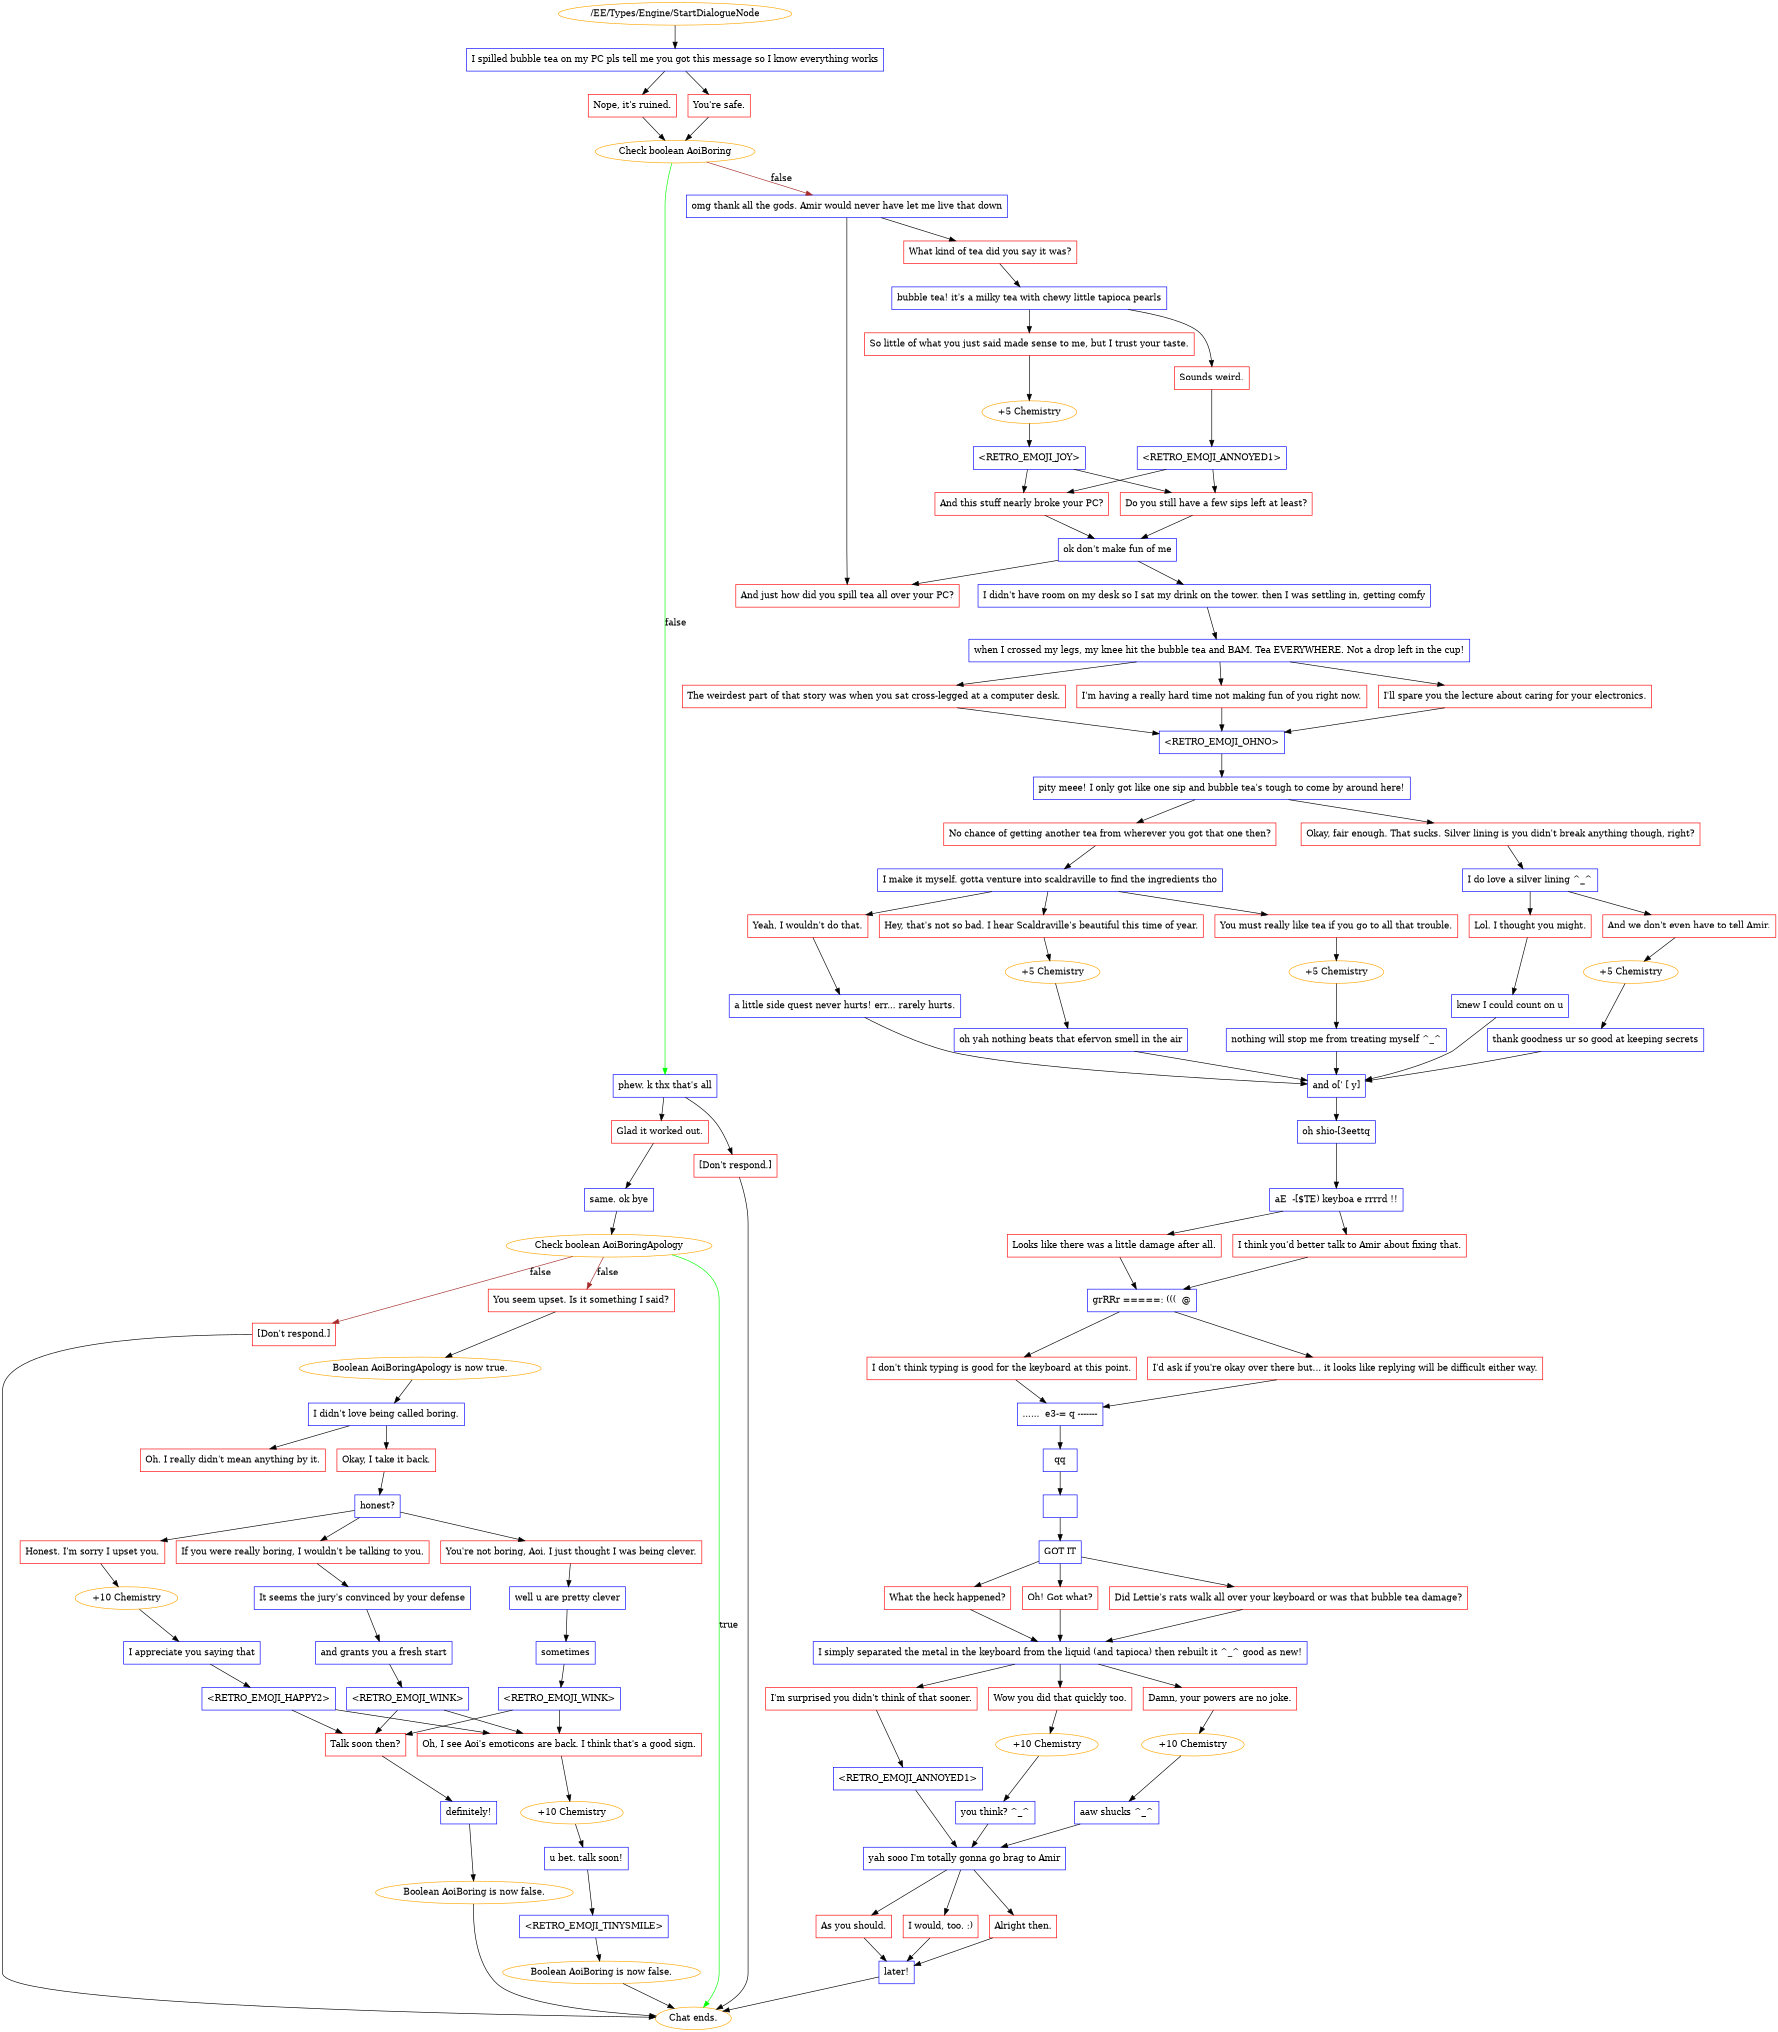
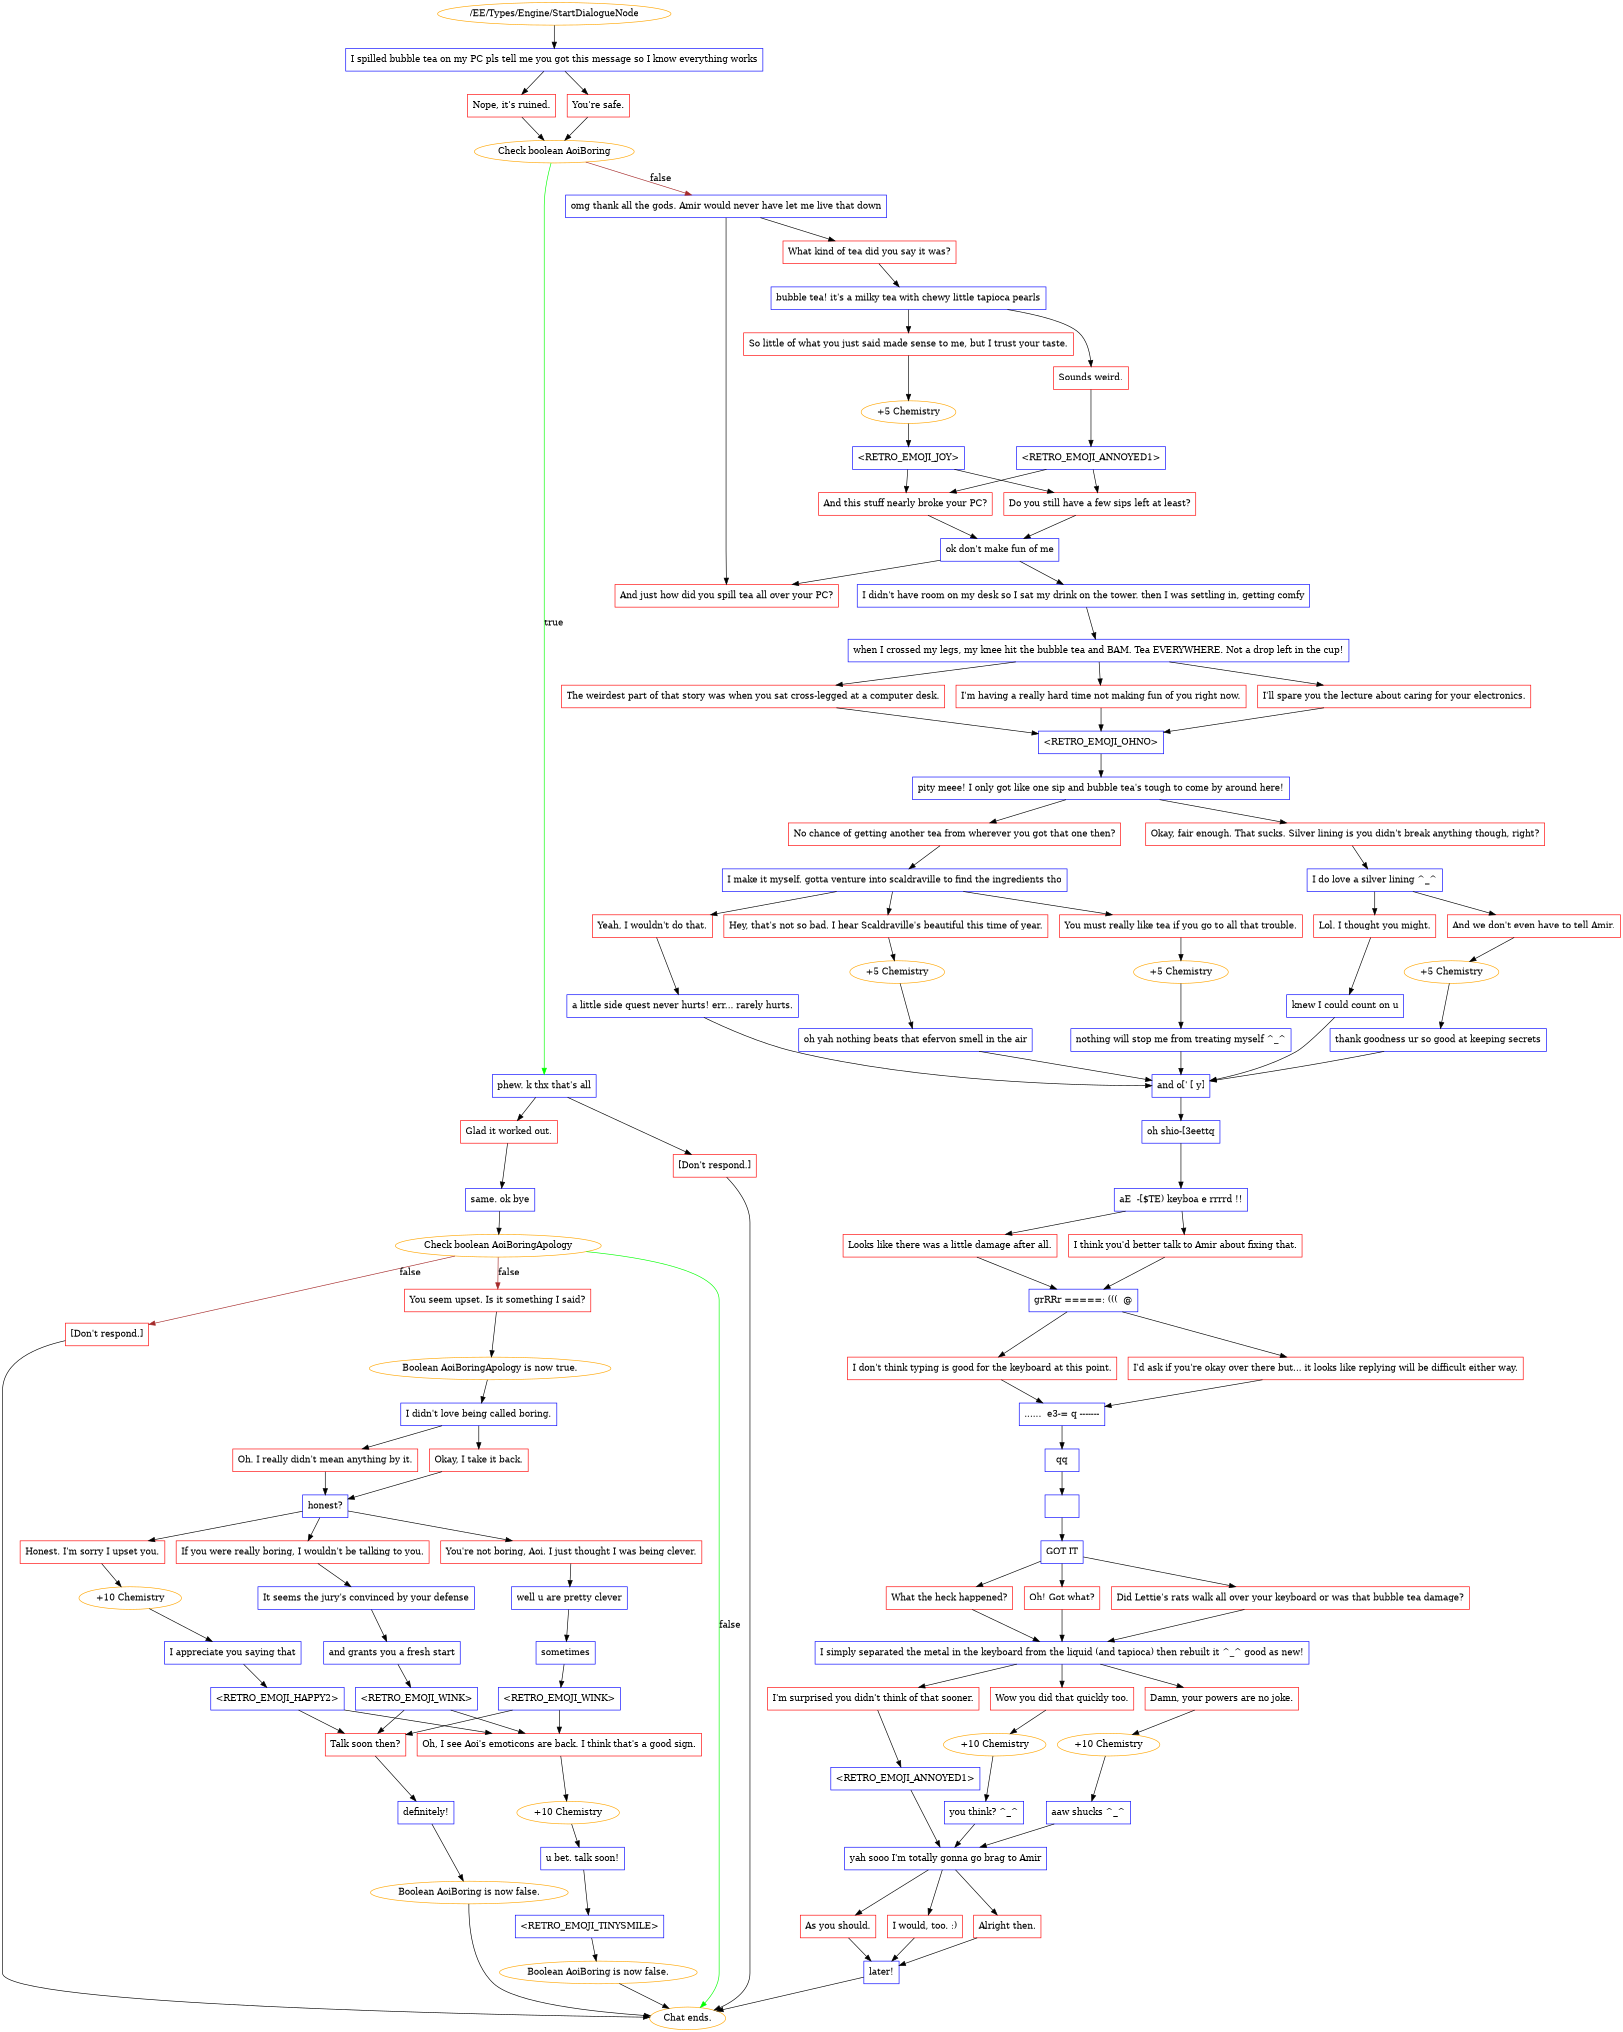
(676, 623) -> (554, 623)
none -> (325, 1480)
(729, 1625) -> (730, 1625)
